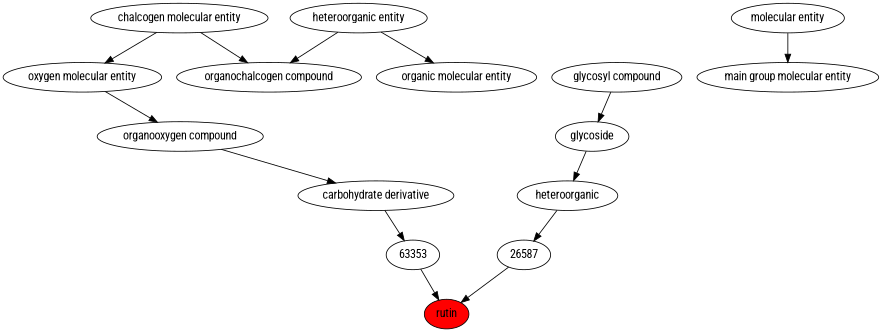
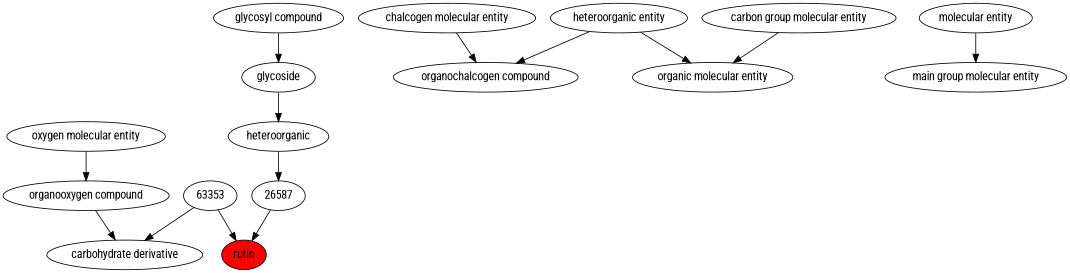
none -> (799, 18)
(134, 46) -> none
(392, 222) -> (173, 222)
